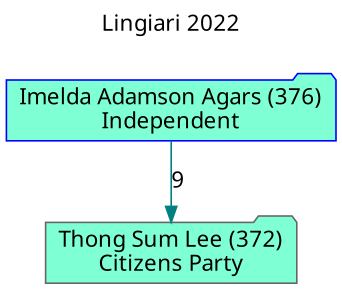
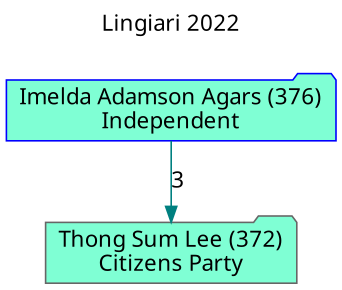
(178, 182) -> (178, 182)
